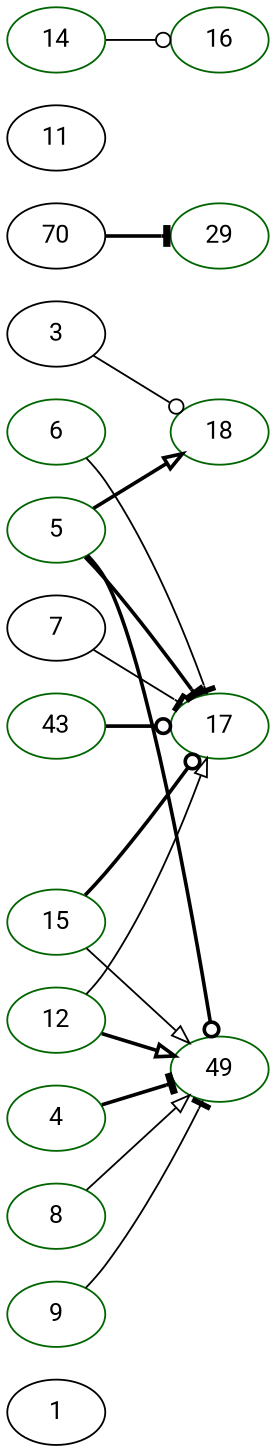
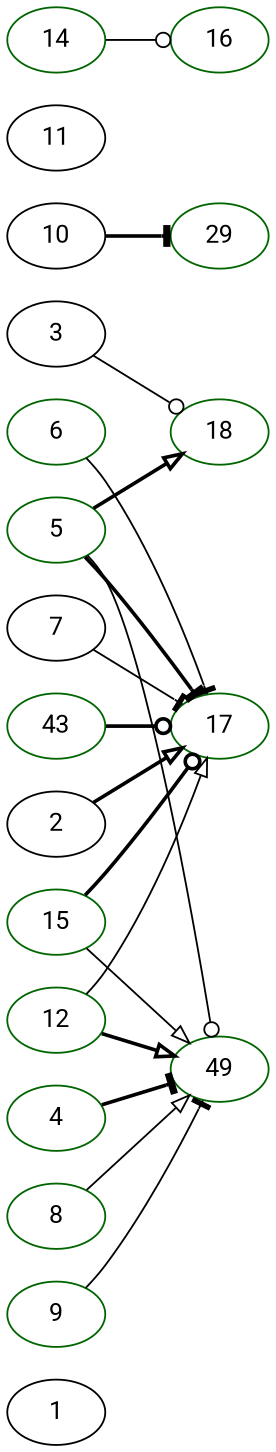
(56, 236) -> (56, 236)
(163, 771) -> (157, 748)
none -> (56, 824)
